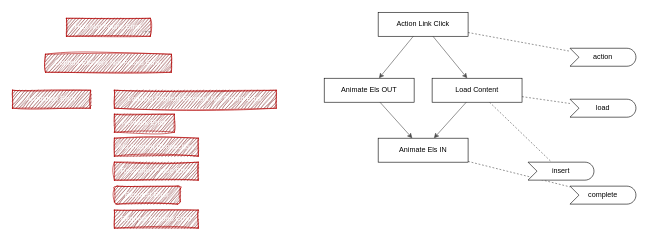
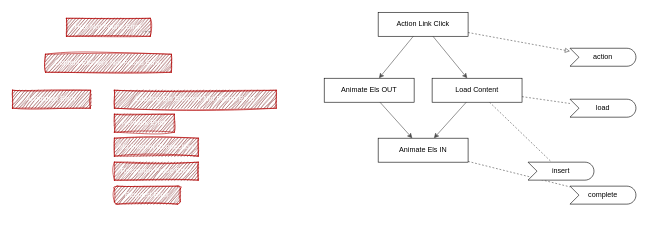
(566, 51) -> (564, 50)
(195, 99) -> (195, 99)
(156, 219) -> none
